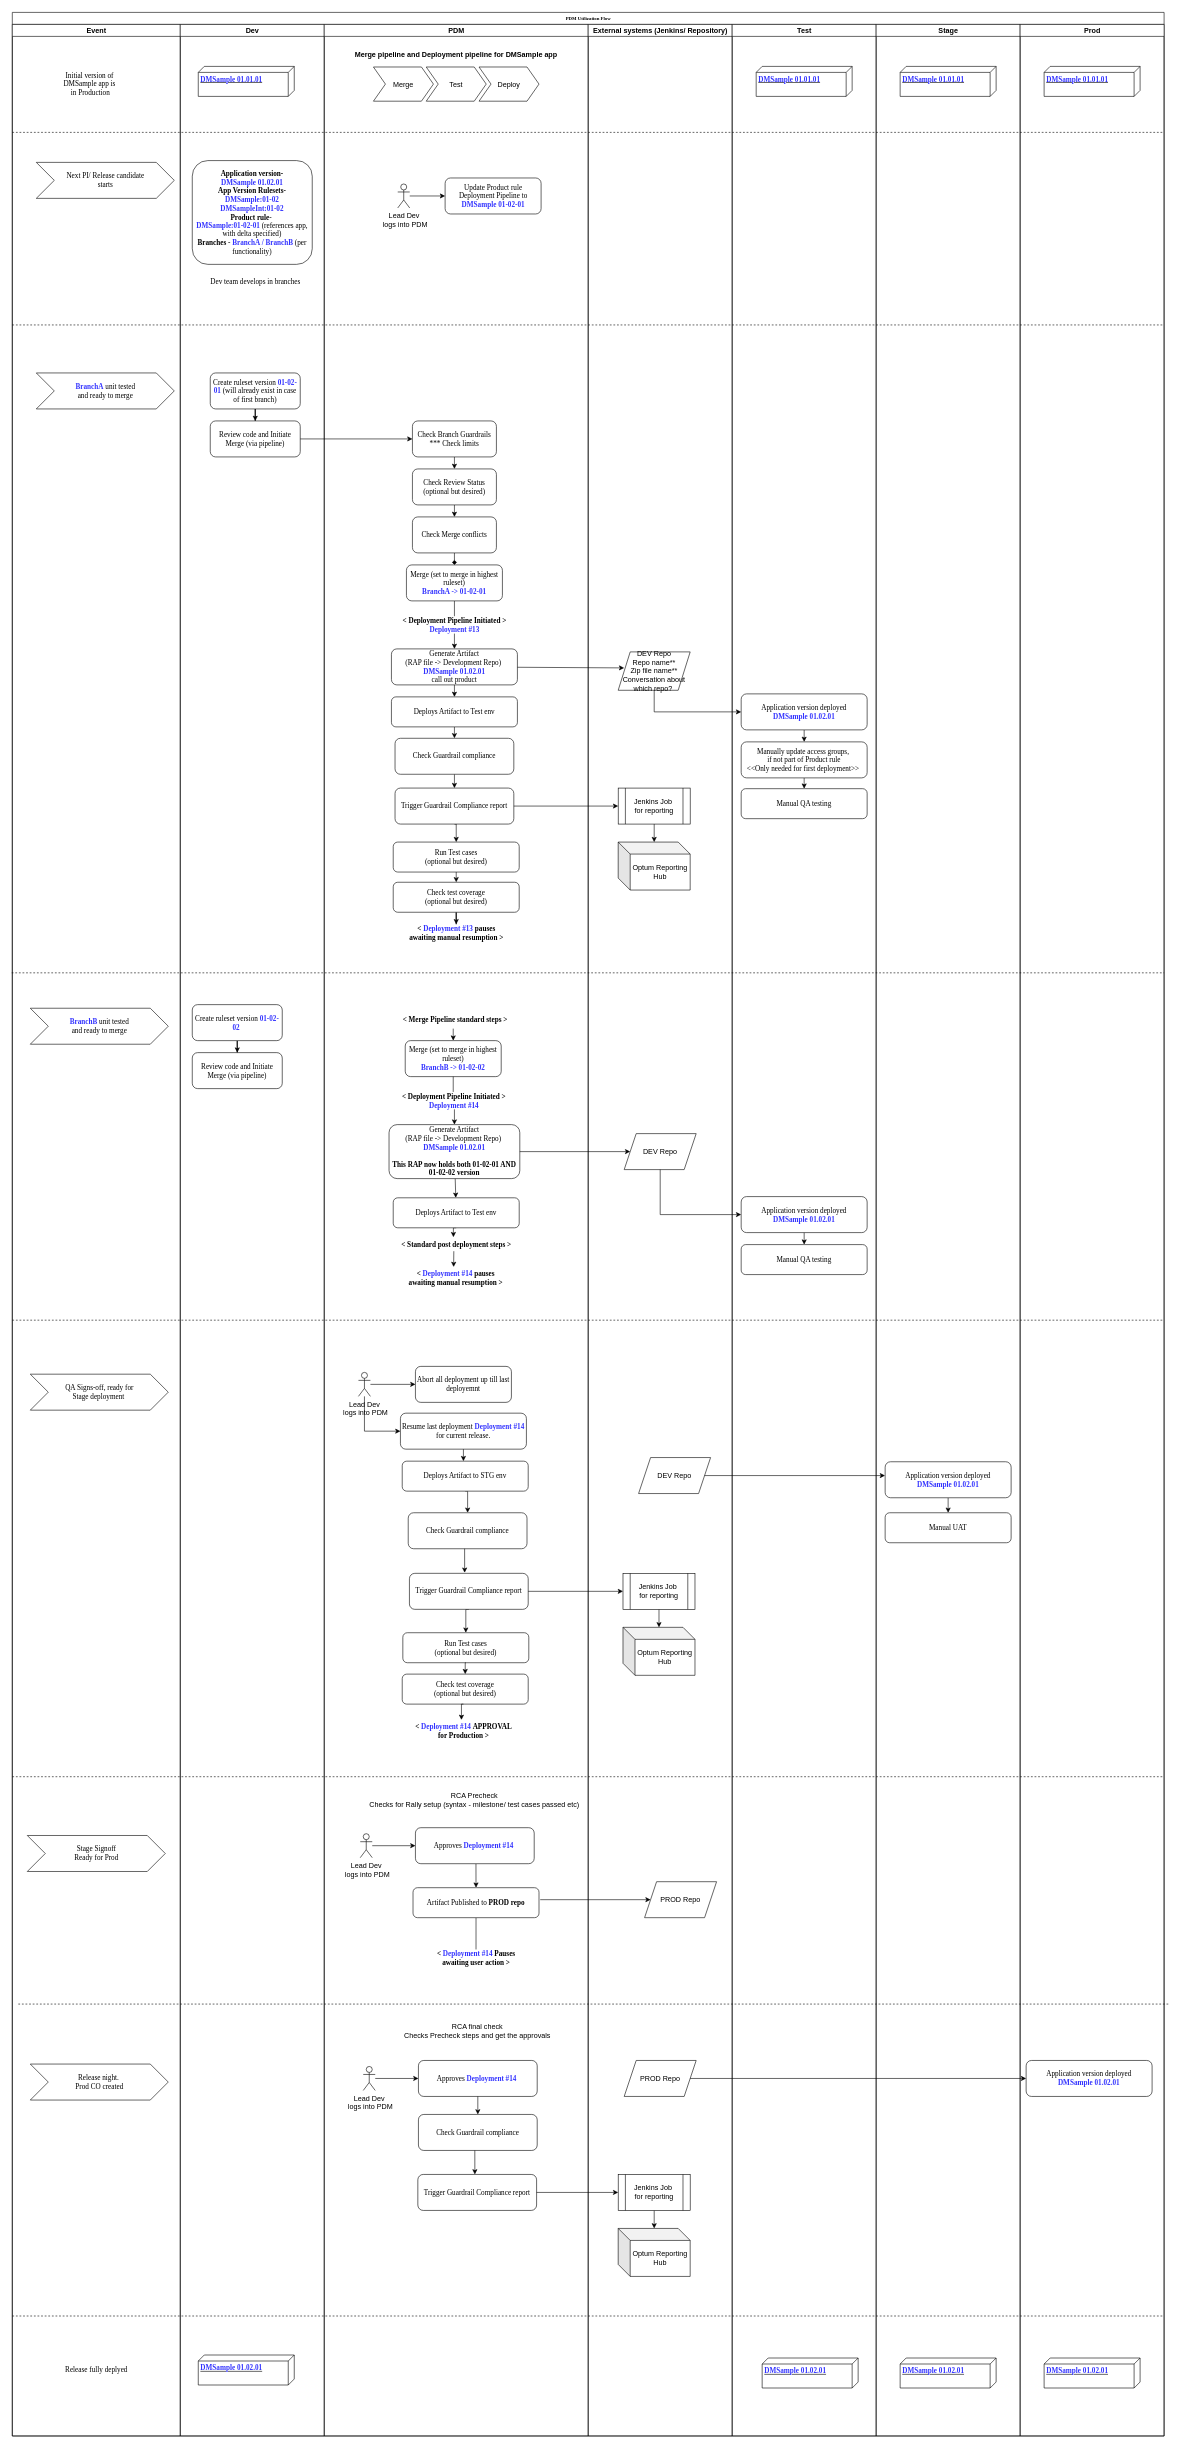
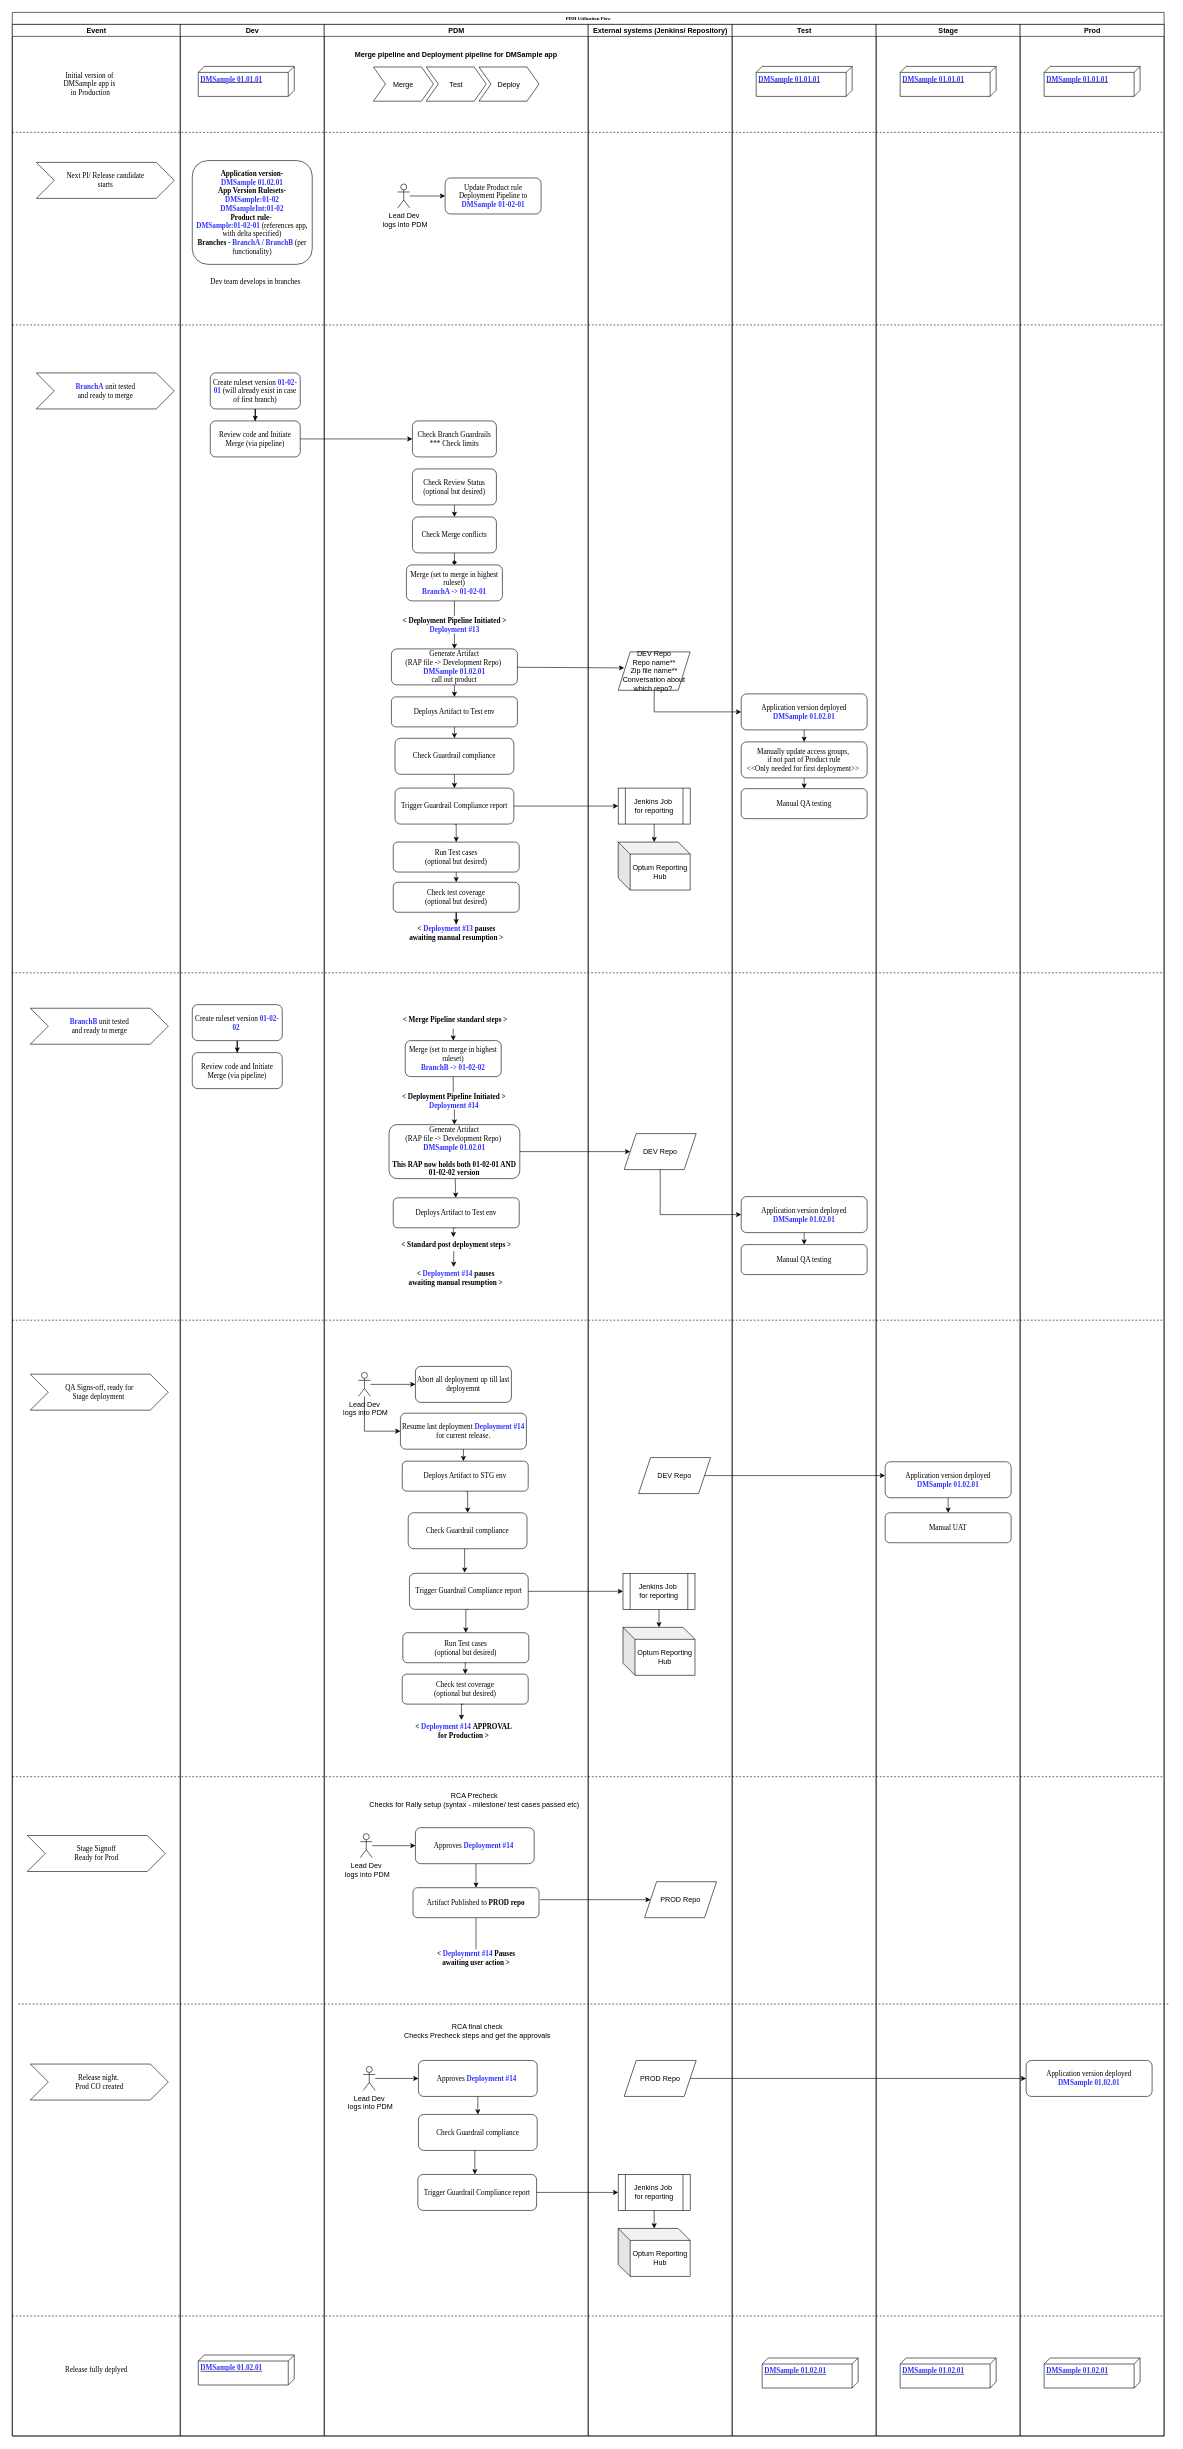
(455, 461) -> none
